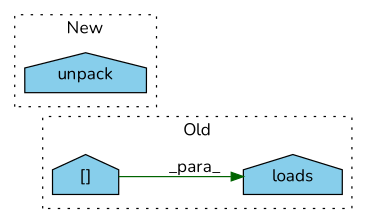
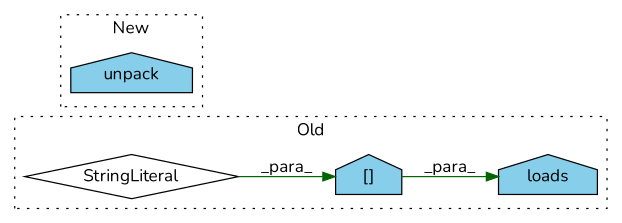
none -> (132, 177)
